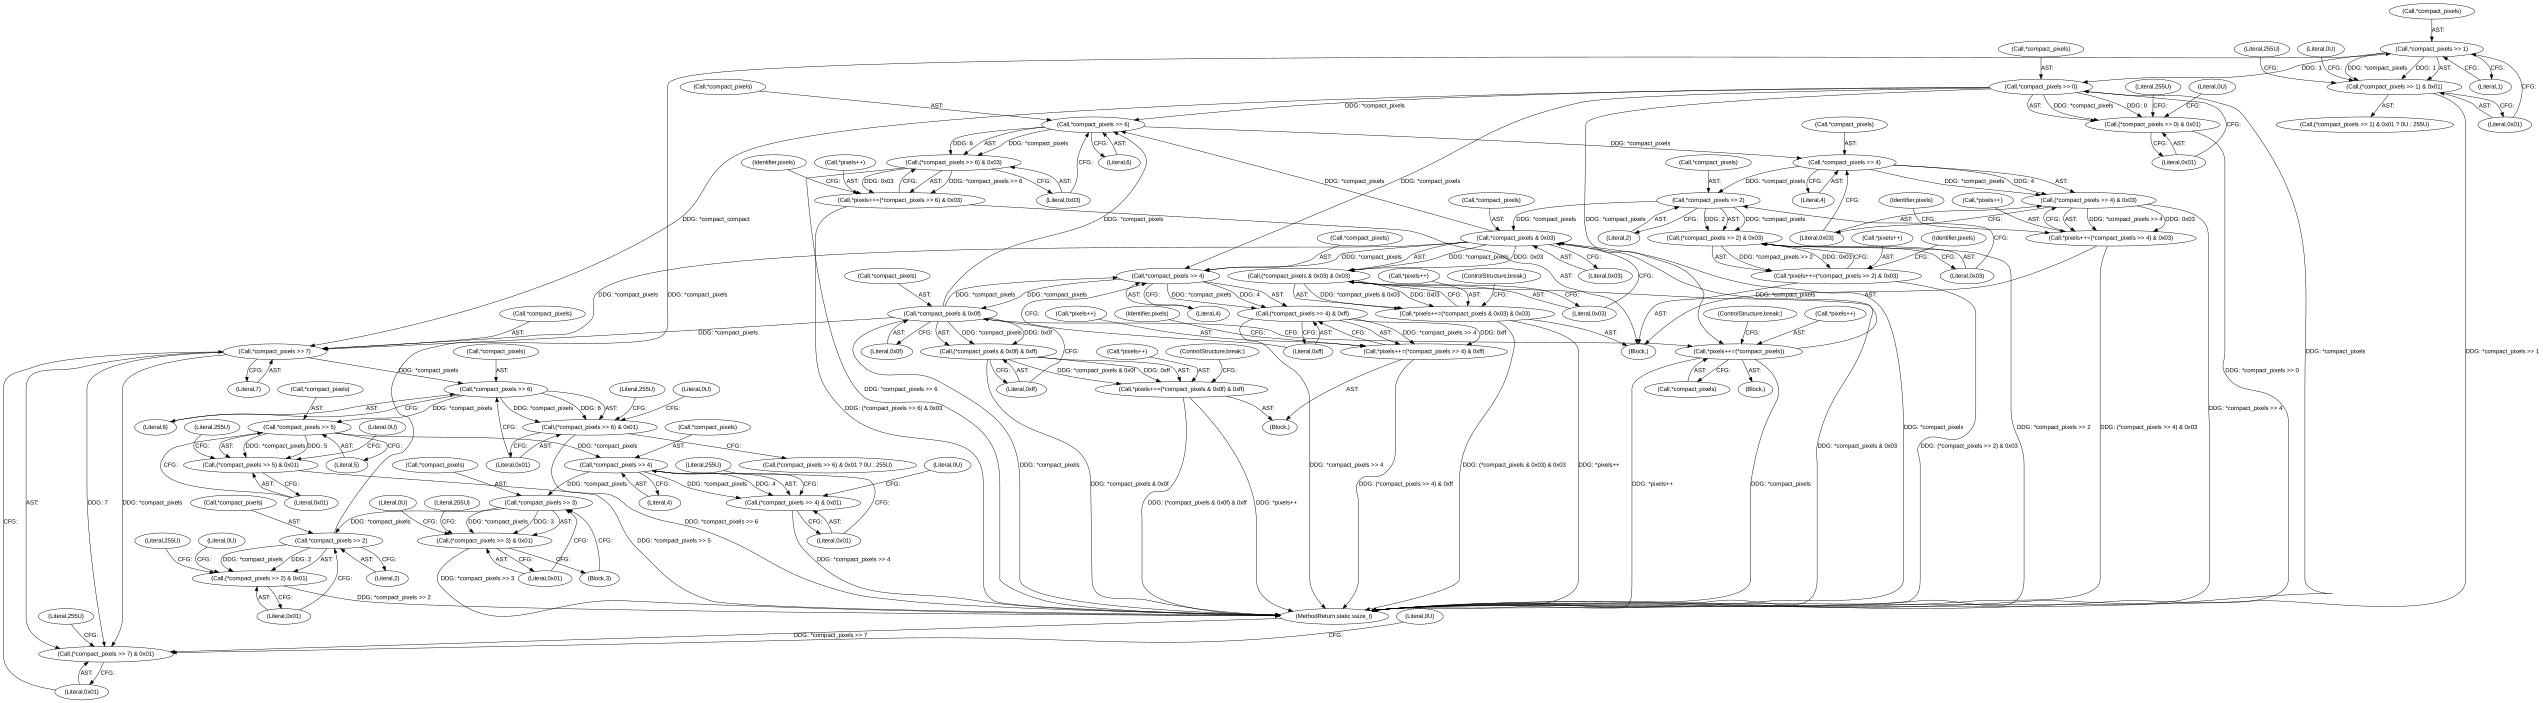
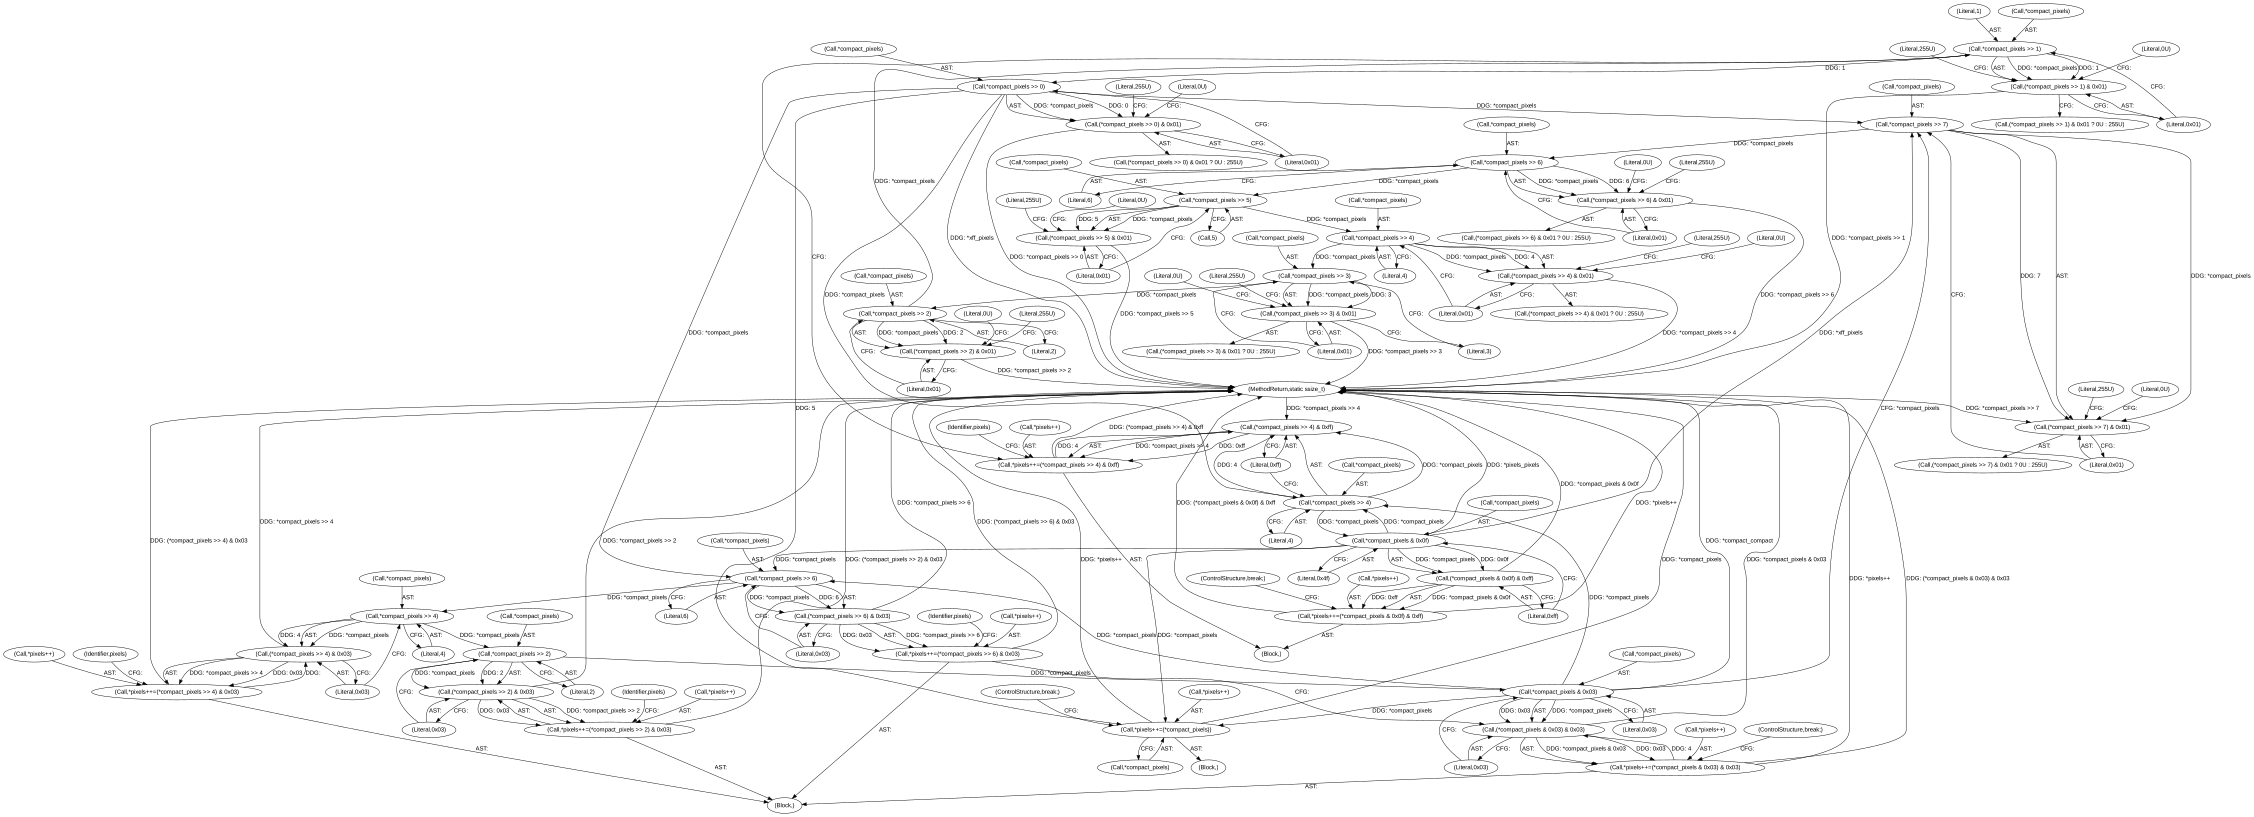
(2485, 62) -> (1107, 59)
(2472, 68) -> (1996, 30)
(2389, 106) -> (2067, 106)
none -> (1178, 163)
(902, 180) -> (1250, 686)
(716, 219) -> (1507, 106)
(1616, 219) -> (805, 408)
(2054, 219) -> (314, 673)
(1862, 257) -> (525, 711)
(1711, 291) -> (1365, 709)
(628, 295) -> (1910, 408)
(1456, 295) -> (1681, 749)
none -> (1579, 314)
(728, 333) -> (1841, 333)
(1293, 333) -> (1188, 635)
(1360, 333) -> (1068, 446)
(887, 352) -> (1314, 579)
none -> (1211, 352)
(2336, 352) -> (972, 238)
(249, 390) -> none
(1934, 427) -> (1739, 541)
(1310, 443) -> (1287, 406)
(735, 446) -> (1589, 219)
(347, 465) -> (1208, 238)
(1050, 465) -> (1513, 465)
none -> (1983, 465)
(599, 579) -> (1479, 352)
